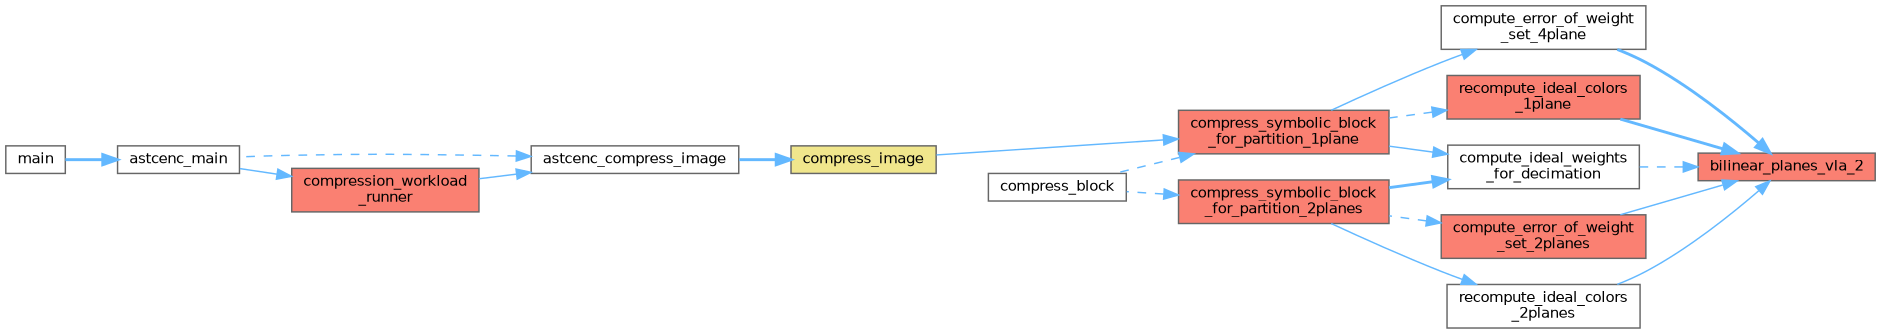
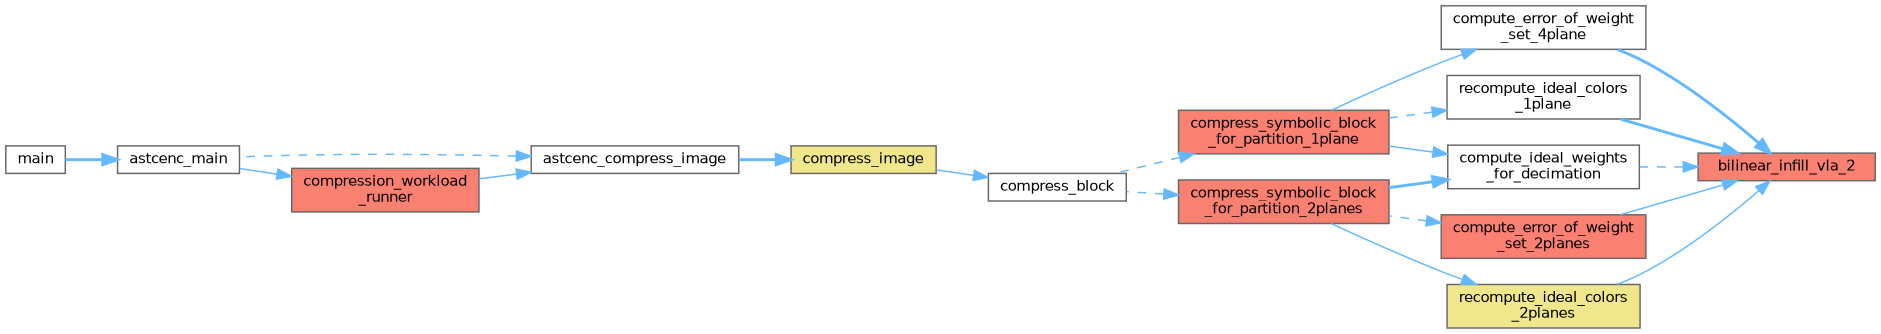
(1544, 97) -> (1544, 97)
(1050, 147) -> (955, 173)
(1787, 167) -> (1787, 167)
(1544, 306) -> (1544, 306)
